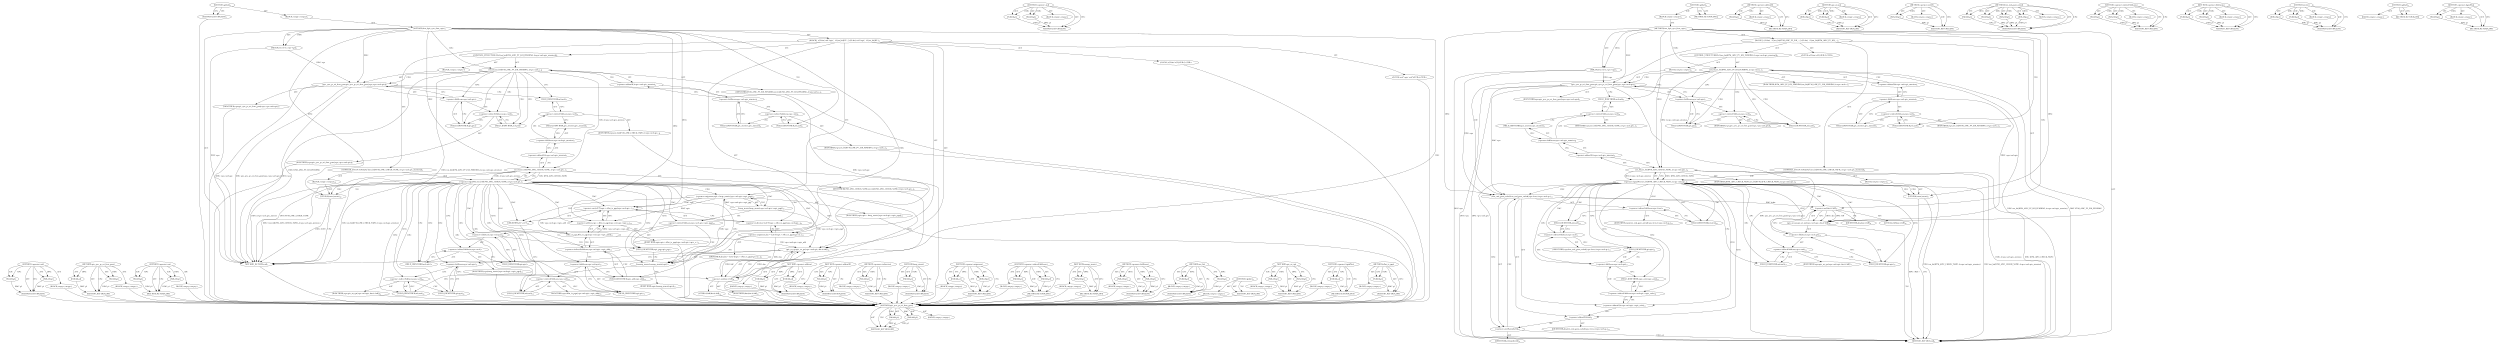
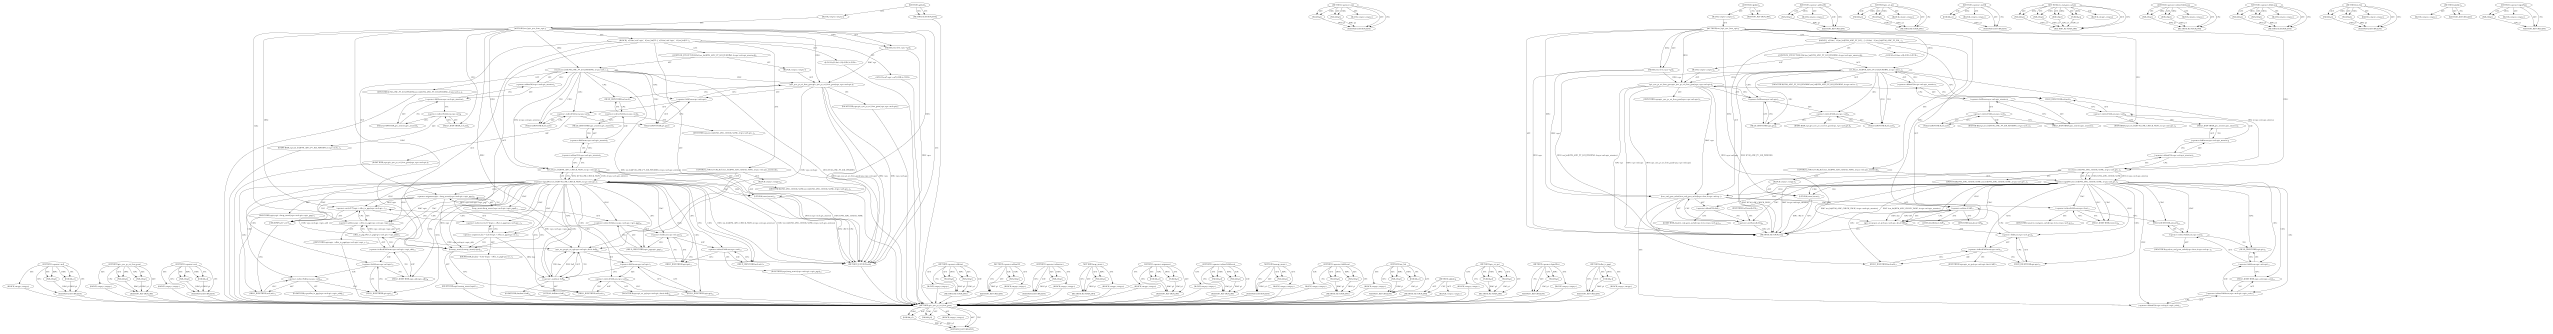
(653, 256) -> (624, 240)
(1603, 311) -> none
(1507, 334) -> (1747, 215)
